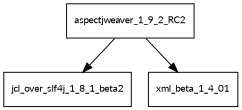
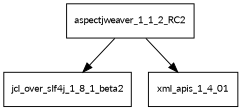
(130, 21) -> (130, 21)
(193, 89) -> (193, 89)
